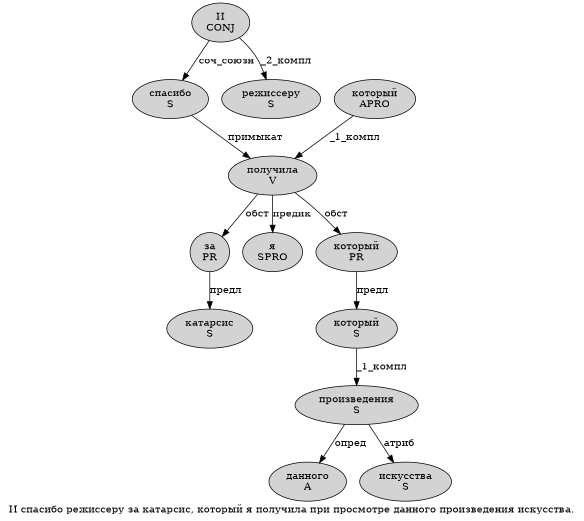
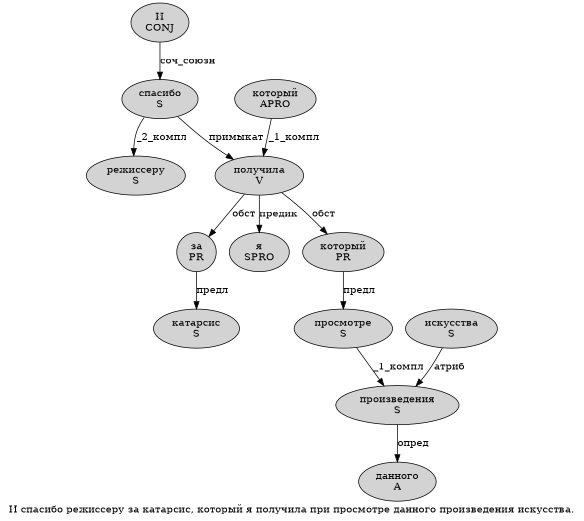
(254, 54) -> (137, 132)
(357, 329) -> (343, 329)
(379, 440) -> (433, 365)
